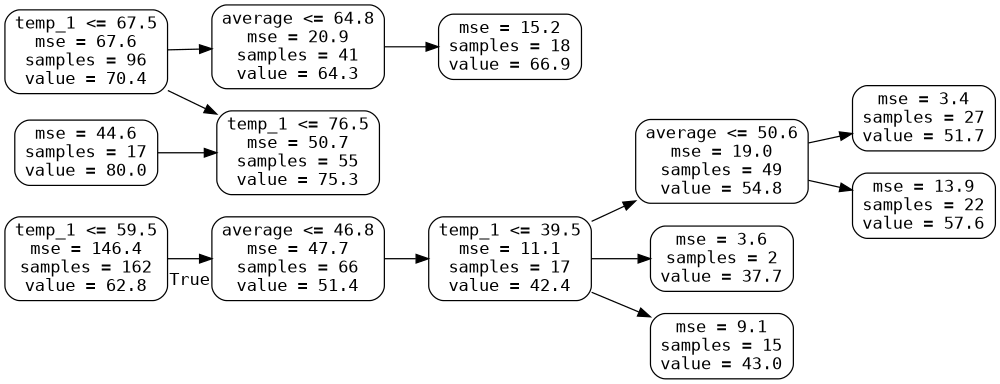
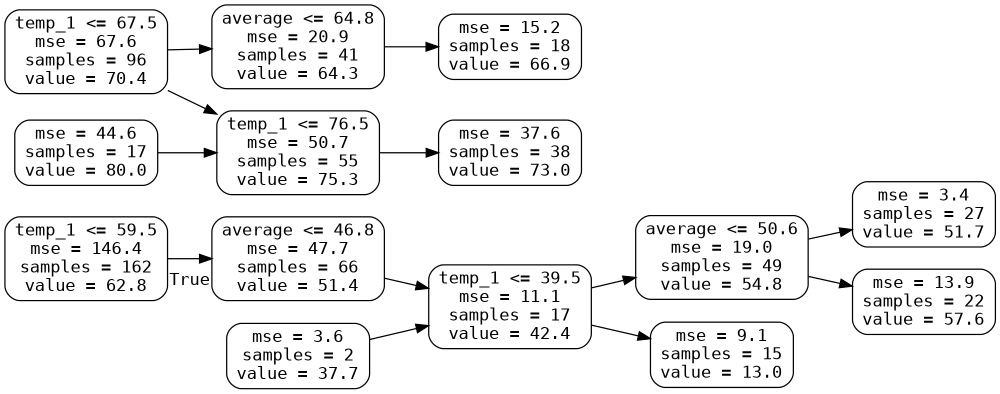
none -> (510, 153)
(615, 259) -> (393, 334)
(722, 346) -> (722, 355)
